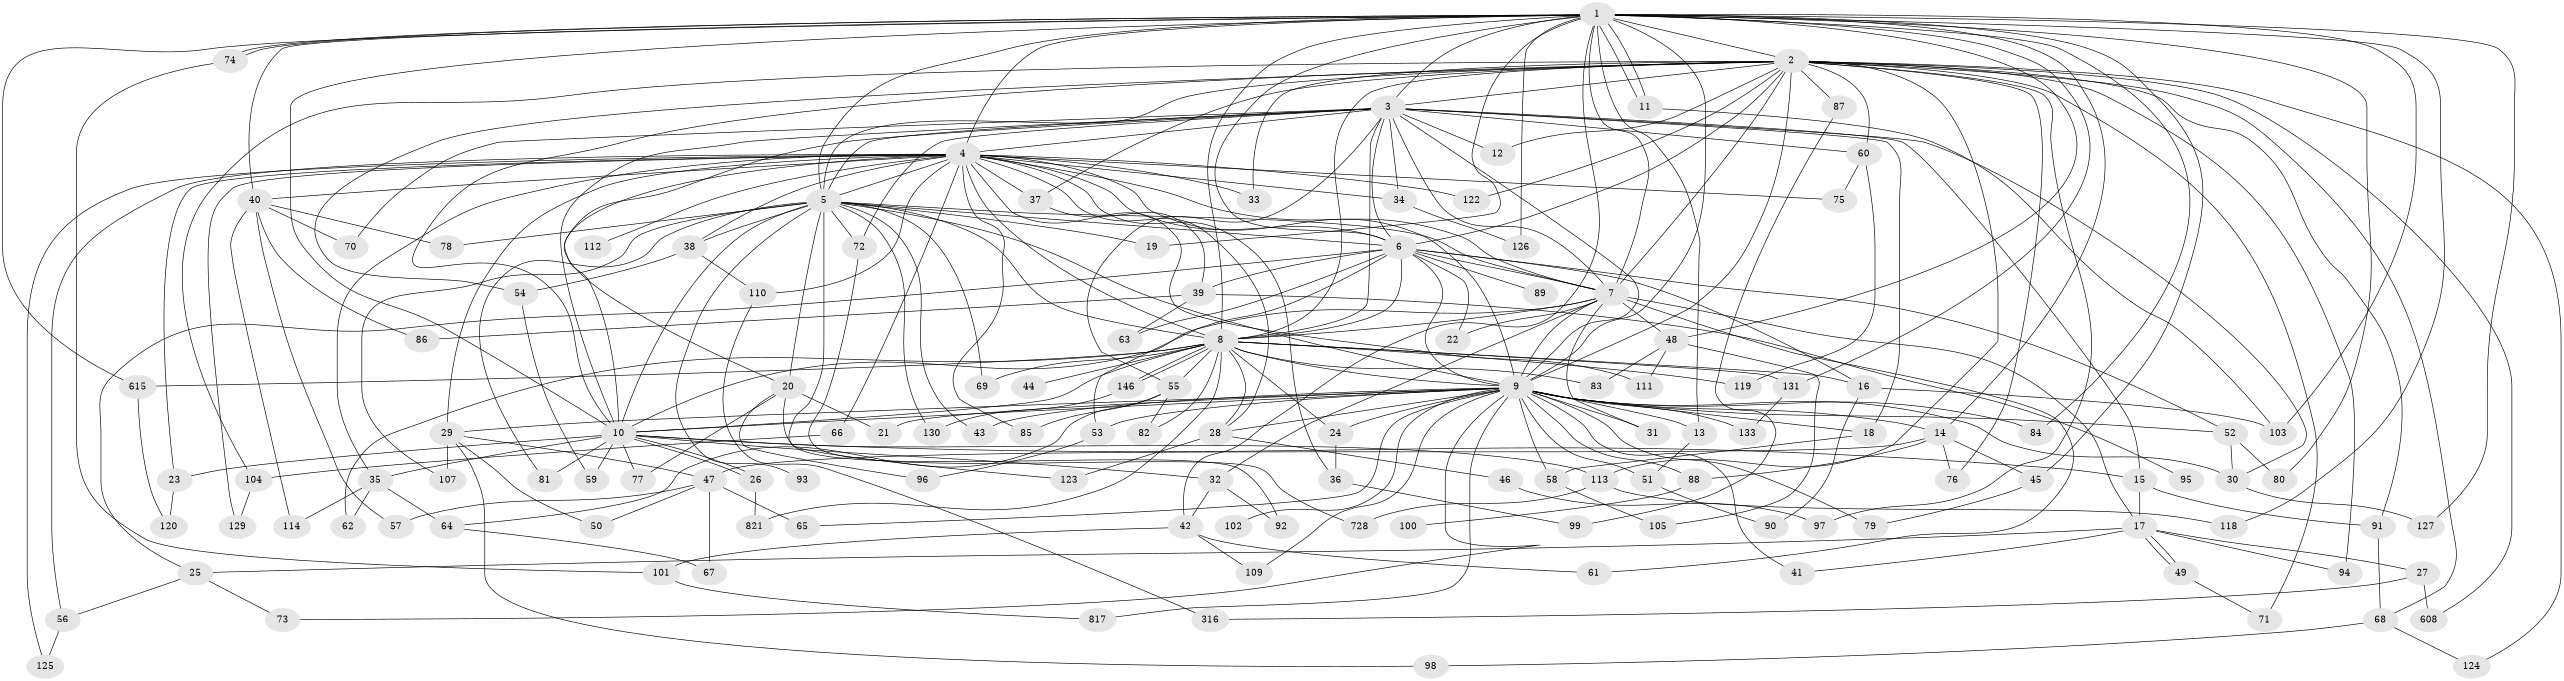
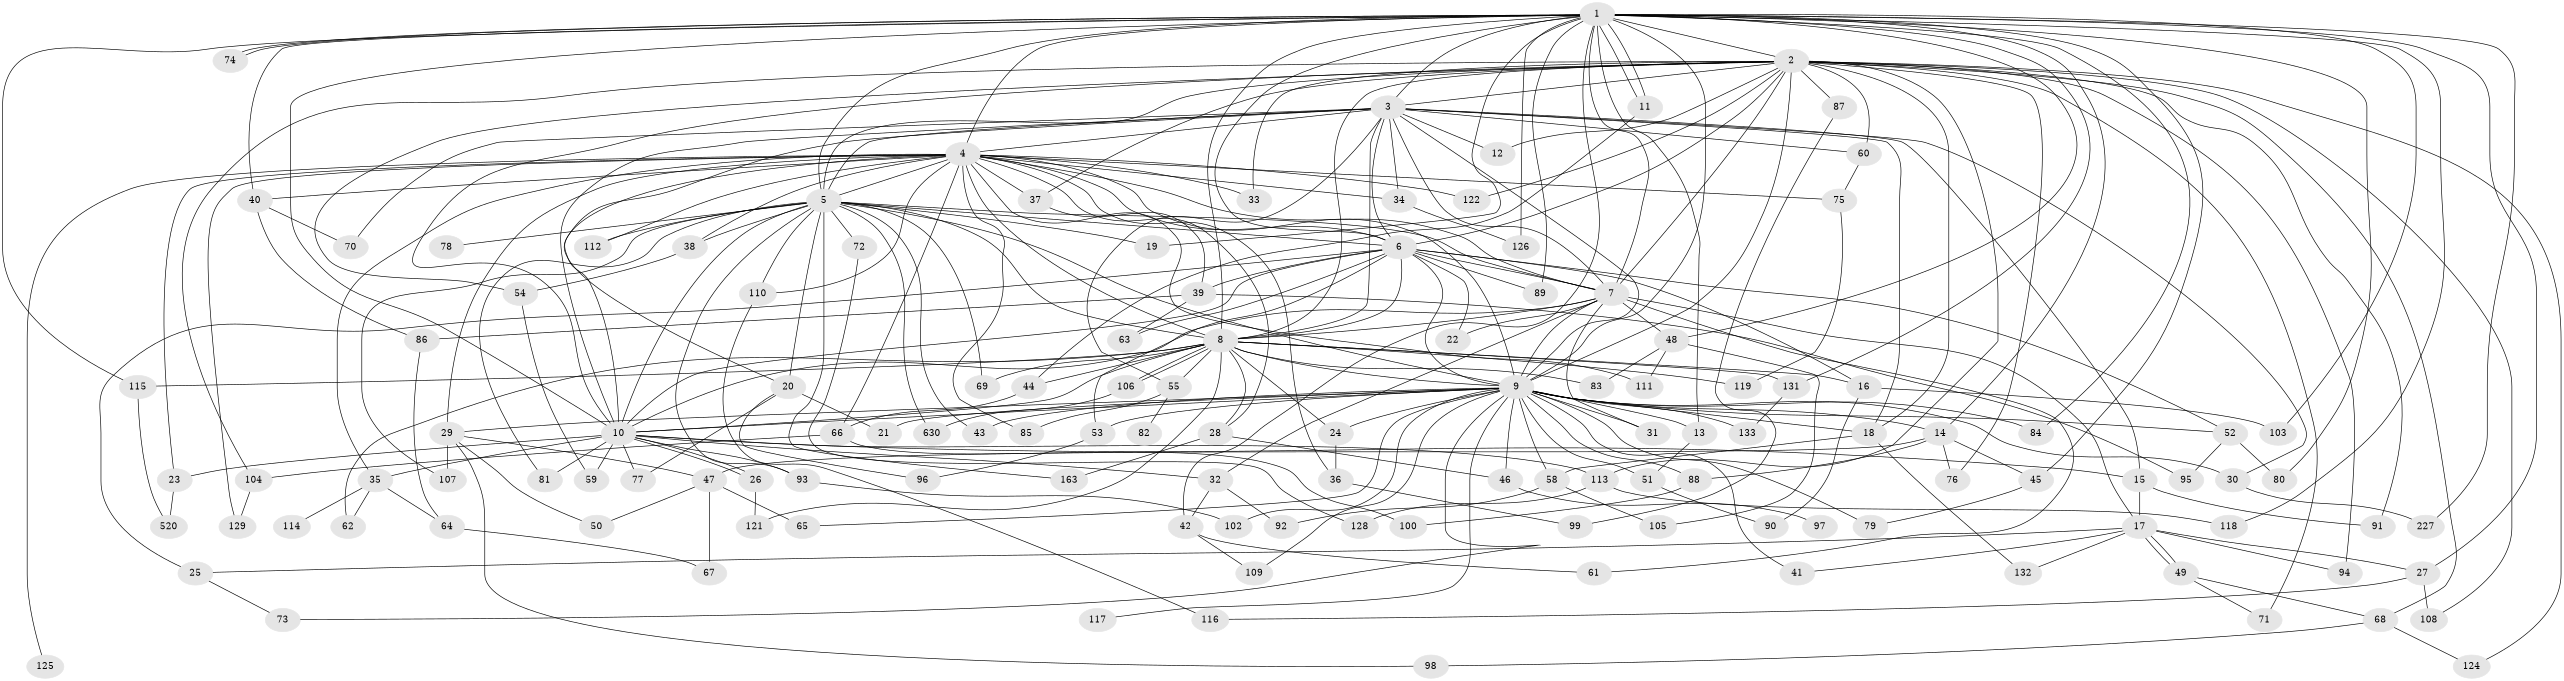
none -> (2358, 38)
(1011, 133) -> none
none -> (1535, 150)
(2006, 185) -> (1320, 245)
none -> (706, 217)
(351, 224) -> none
(724, 270) -> (785, 244)
(2080, 273) -> (1949, 213)
(1873, 308) -> (1833, 316)
none -> (1004, 338)
(254, 362) -> none
(138, 387) -> (138, 387)
(1126, 387) -> (1126, 387)
(1201, 393) -> none
none -> (933, 410)
(1366, 410) -> (1509, 433)
(932, 434) -> (932, 434)
none -> (713, 453)
(724, 456) -> (414, 437)
none -> (1227, 457)
(2232, 457) -> (2208, 457)
(1021, 461) -> (1388, 509)
(1069, 480) -> (1069, 480)
none -> (1020, 496)
(169, 527) -> (169, 527)
(396, 527) -> none
(755, 527) -> (755, 527)
(1360, 527) -> (1360, 527)
(2426, 527) -> (2426, 527)
(661, 573) -> none
none -> (2023, 573)
(2379, 573) -> (2285, 598)
(63, 620) -> none
(1098, 620) -> (1098, 620)
(1210, 620) -> (1210, 620)
(2429, 620) -> (2429, 620)
